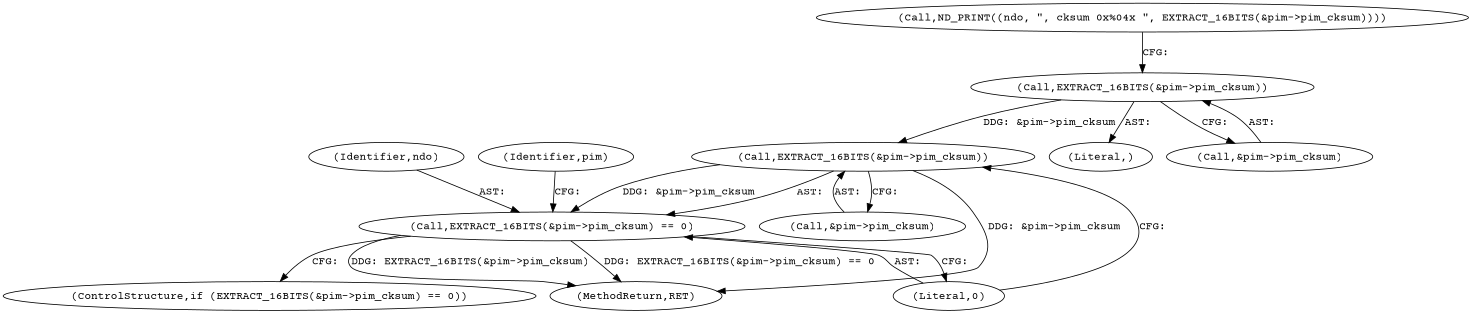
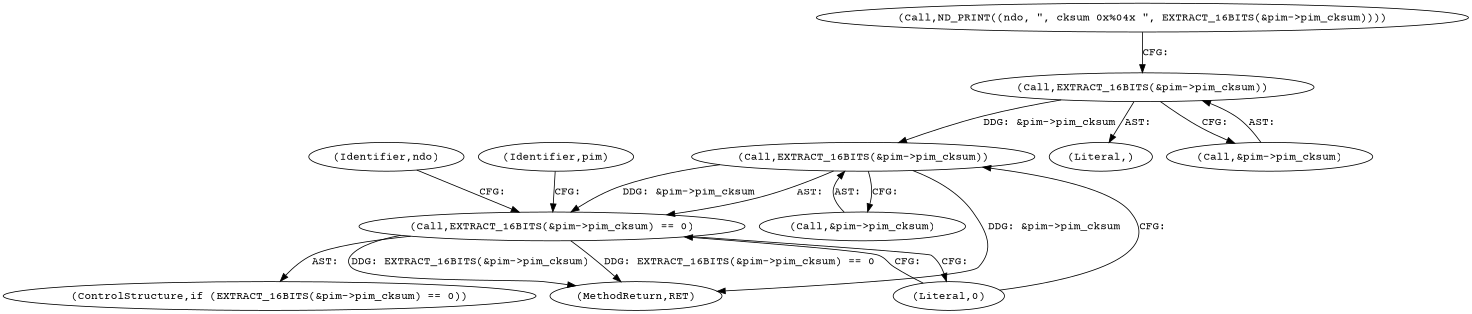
(496, 192) -> (496, 192)
(329, 261) -> (329, 261)
(911, 261) -> (911, 261)
